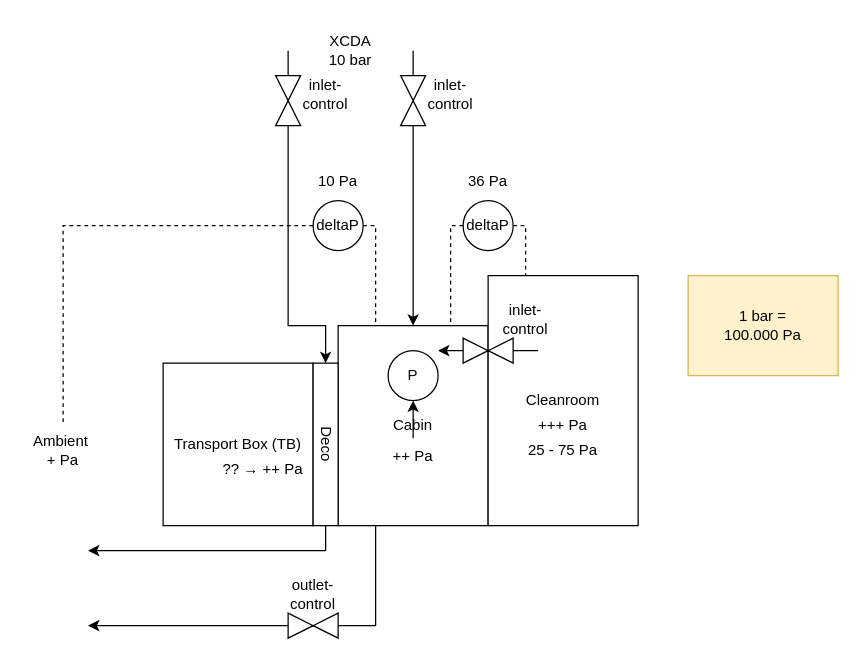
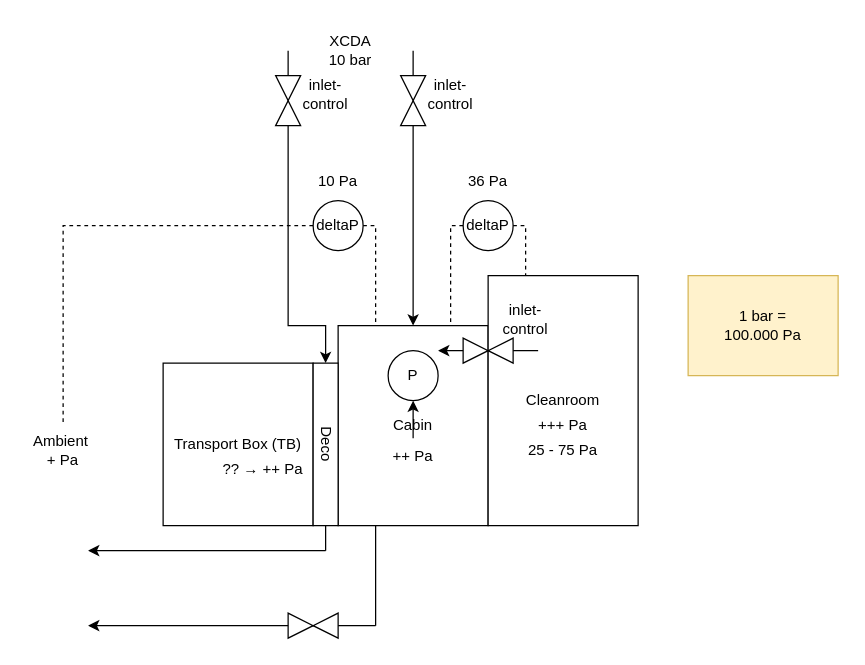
(313, 594) -> none
